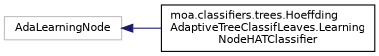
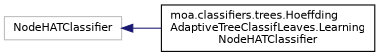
(63, 28) -> (63, 28)
